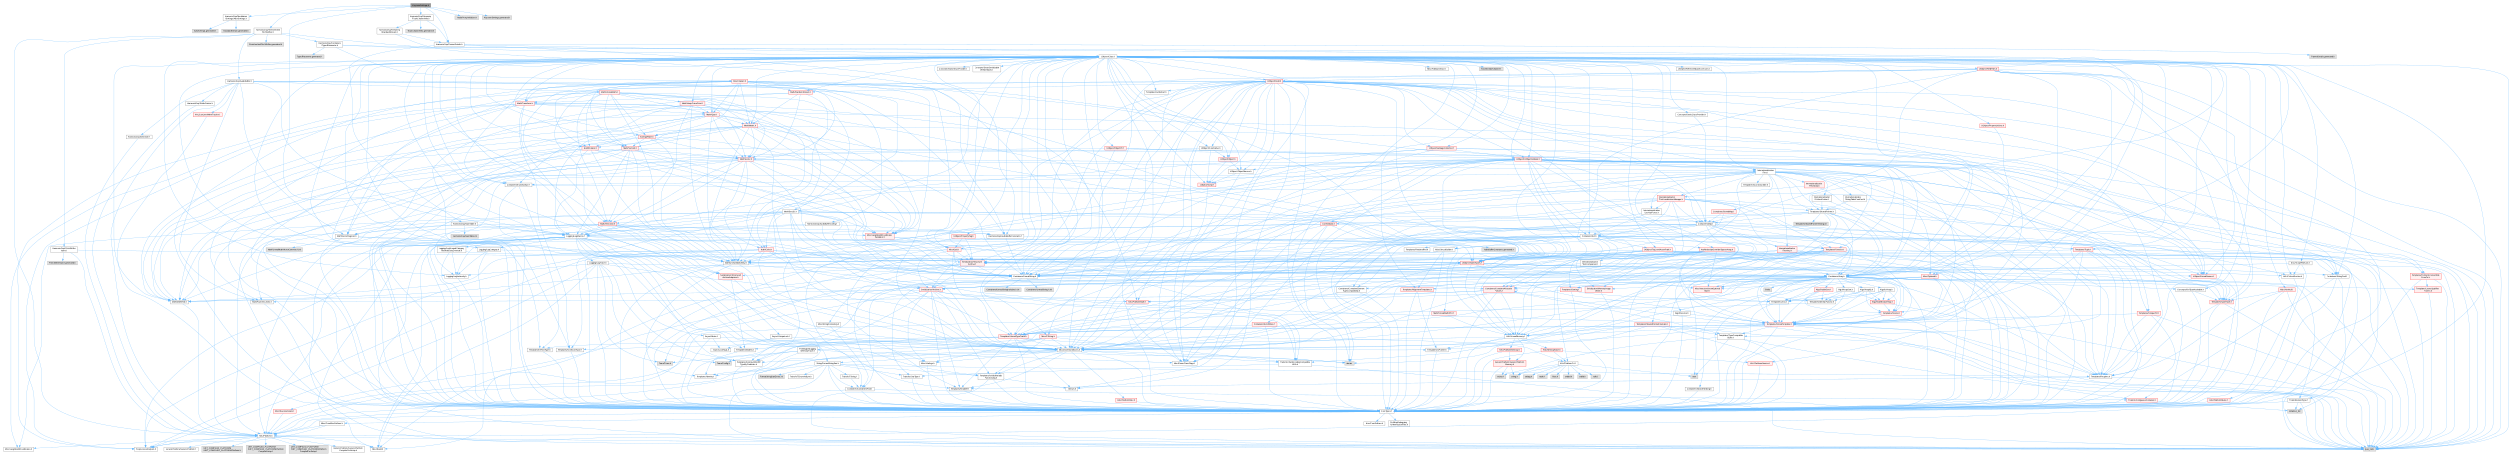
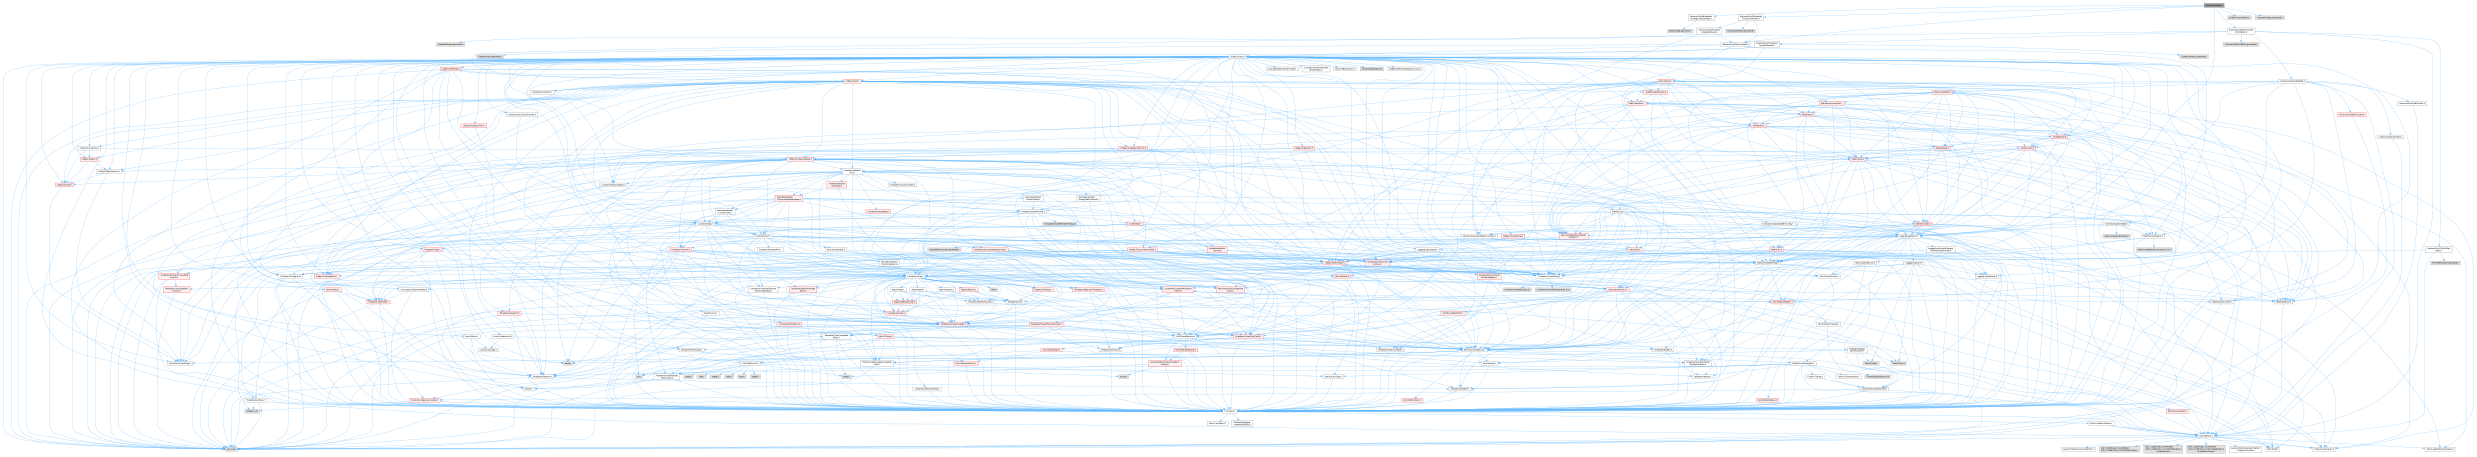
(236, 24) -> (1079, 39)
